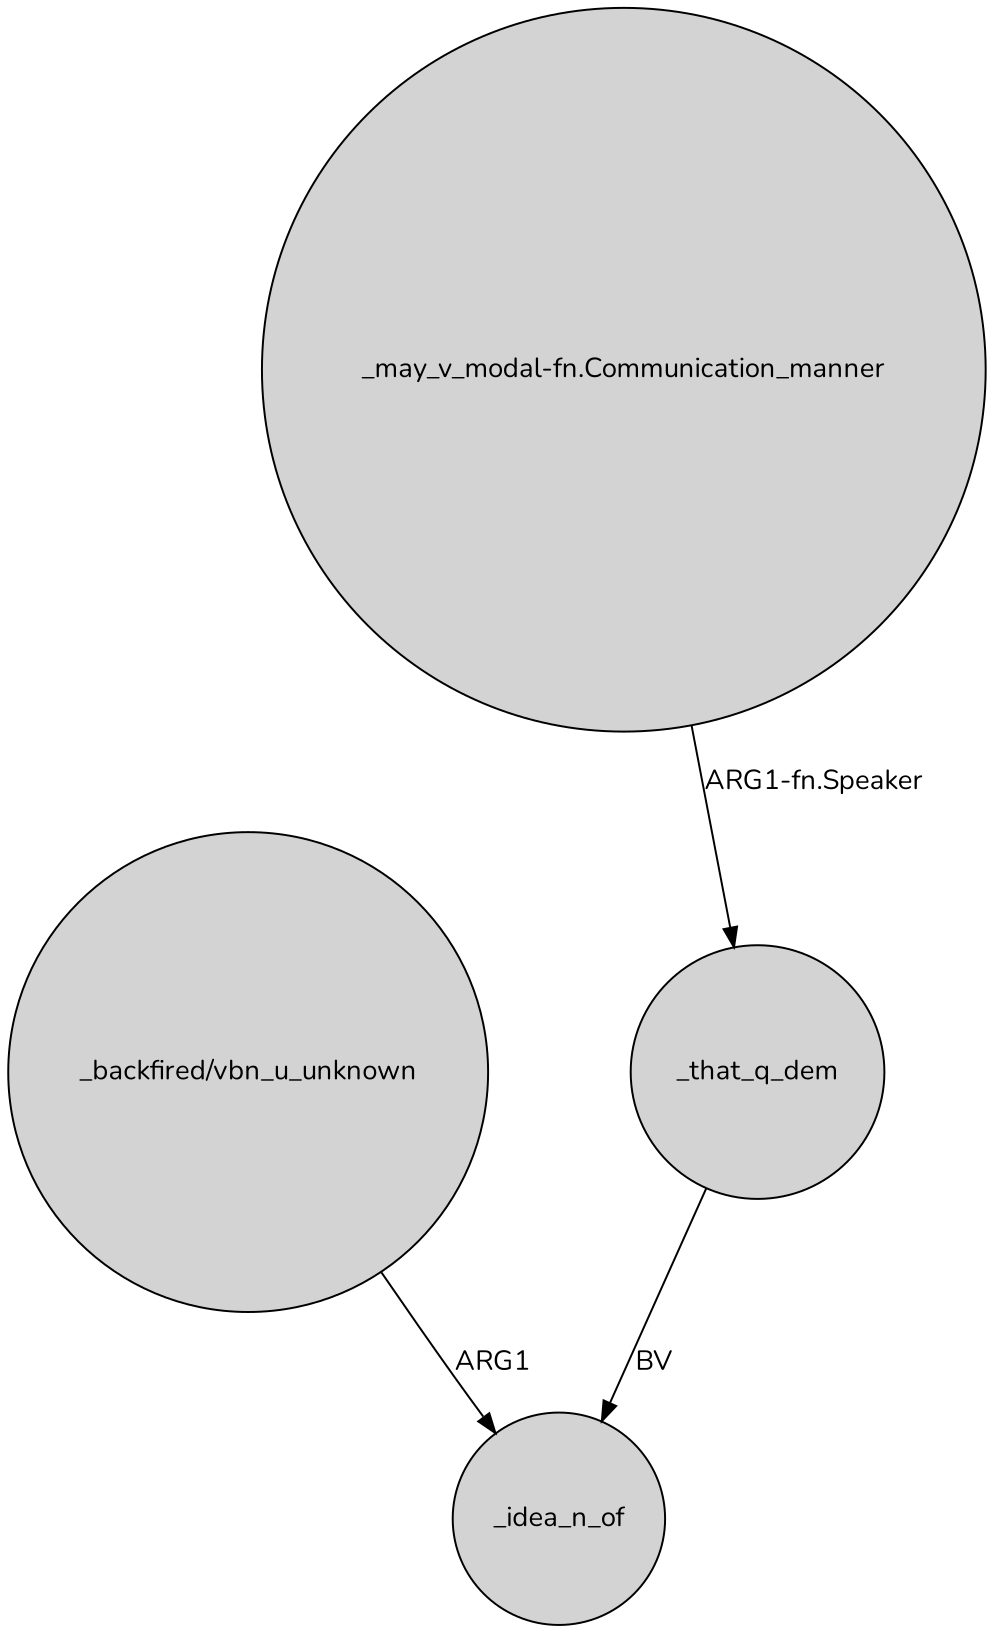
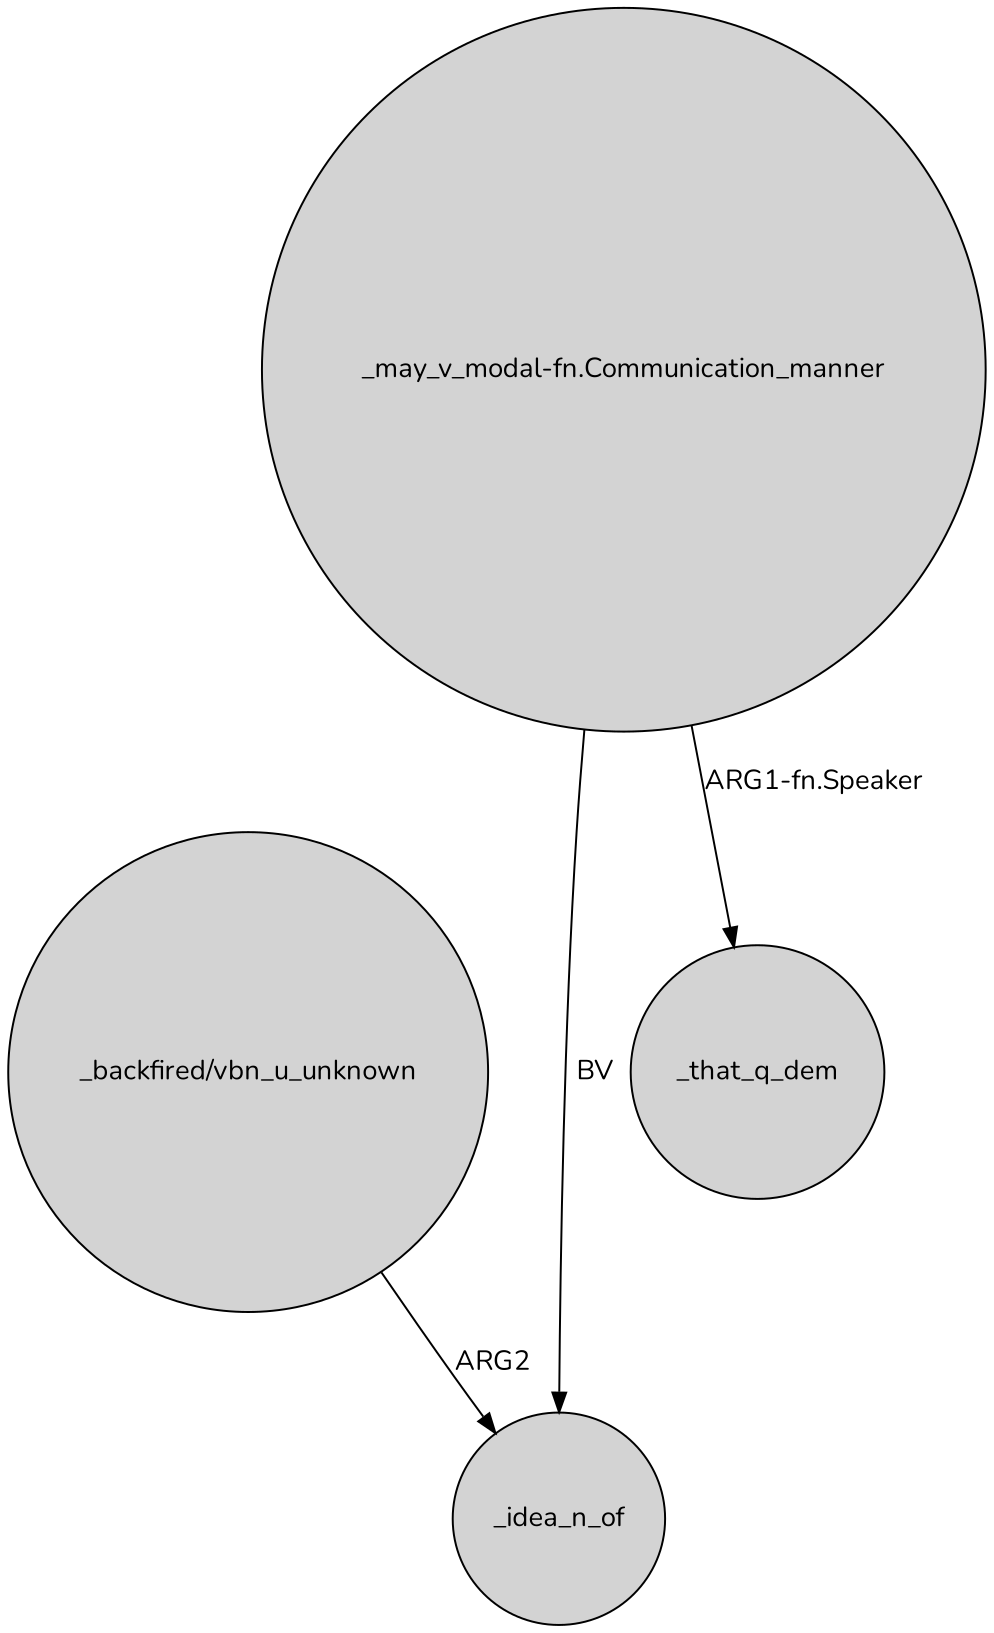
(658, 1296) -> (566, 1060)
(493, 1363) -> (493, 1363)
